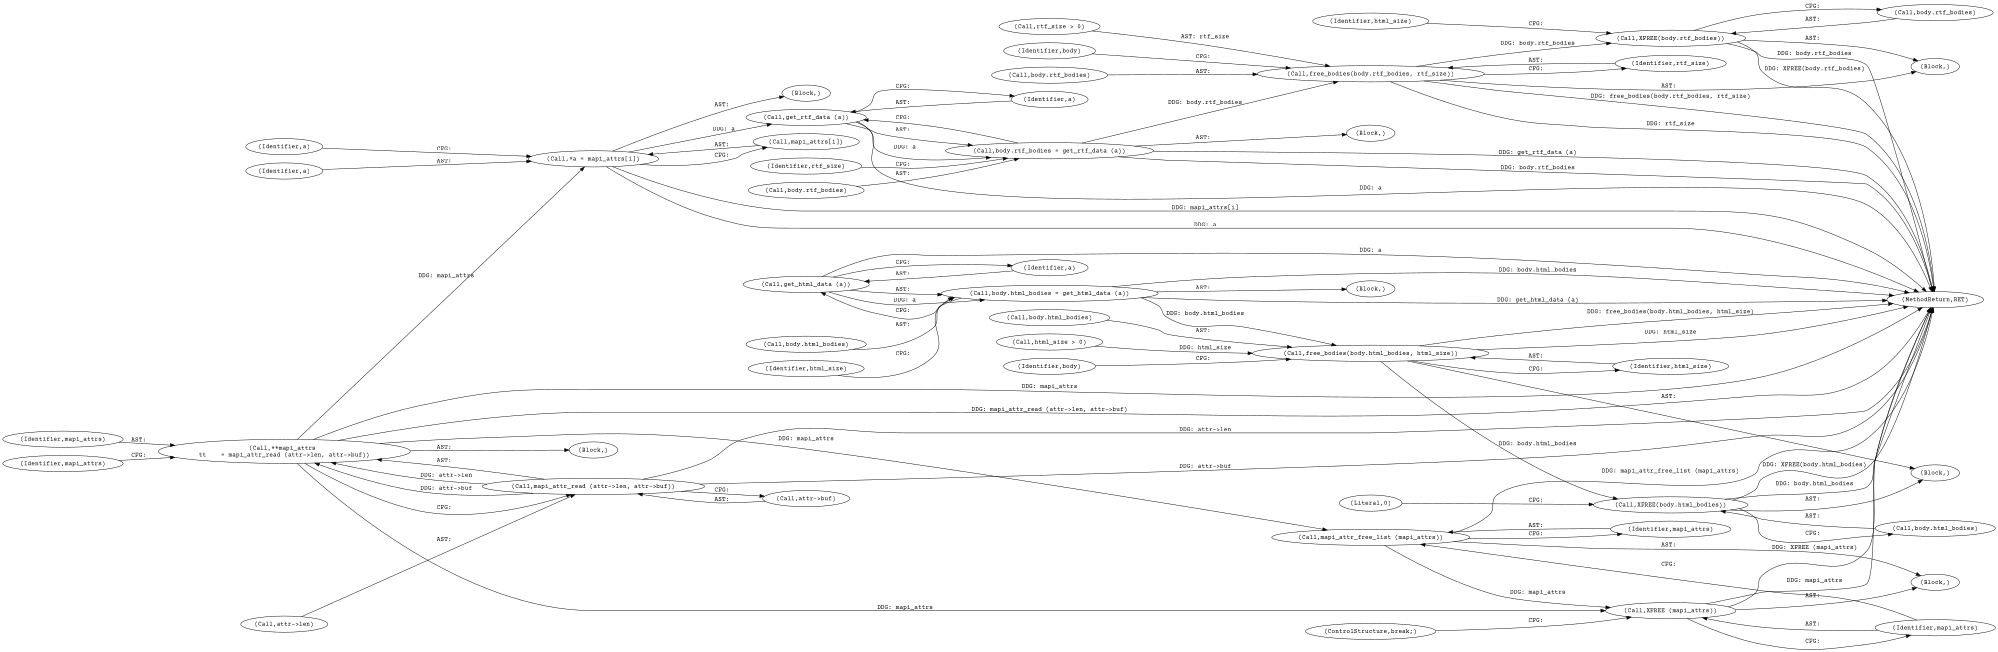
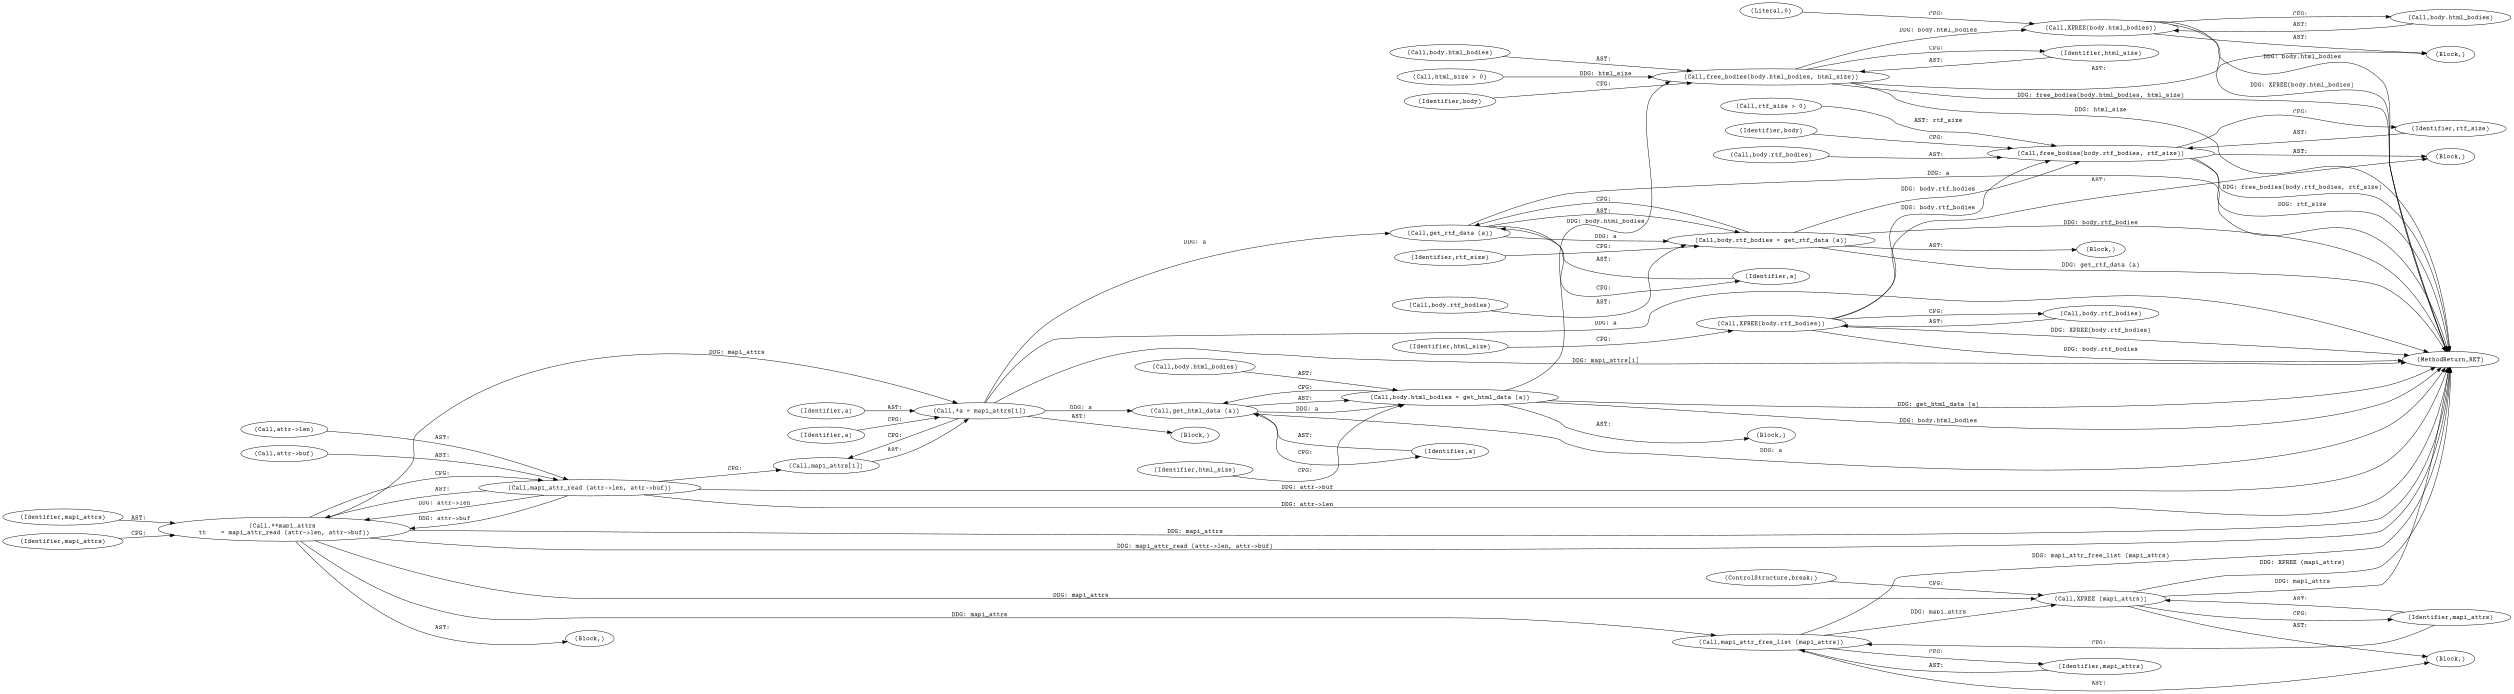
(1511, 53) -> (1913, 215)
none -> (1086, 411)
(720, 494) -> (717, 476)
